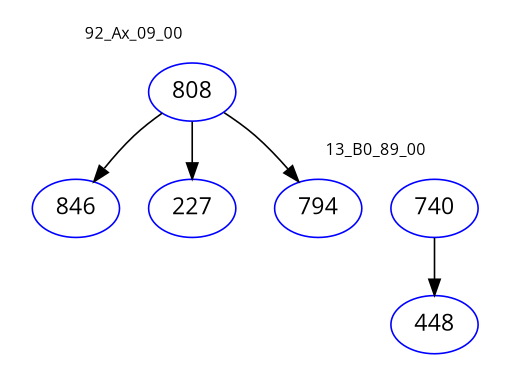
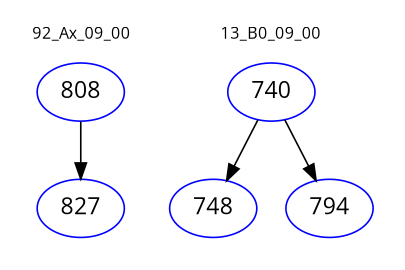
(376, 151) -> (271, 35)
(272, 152) -> (297, 143)
(76, 208) -> none
(192, 208) -> (81, 208)
(435, 325) -> (213, 208)
